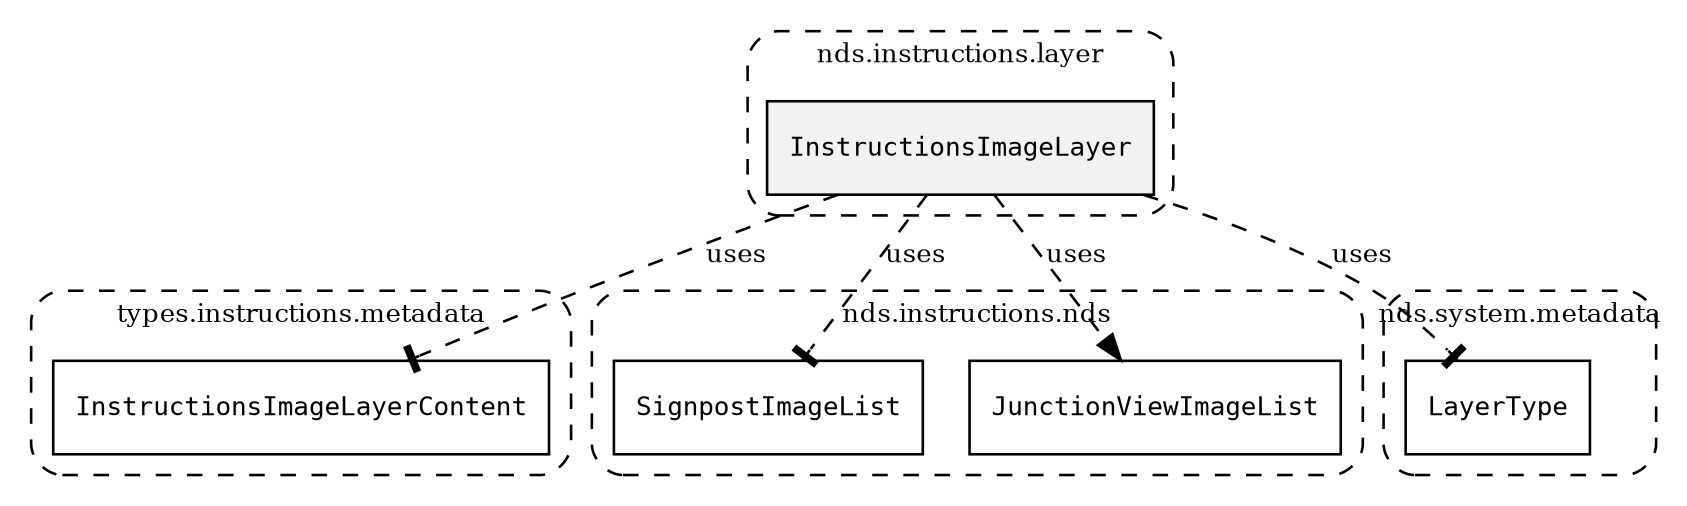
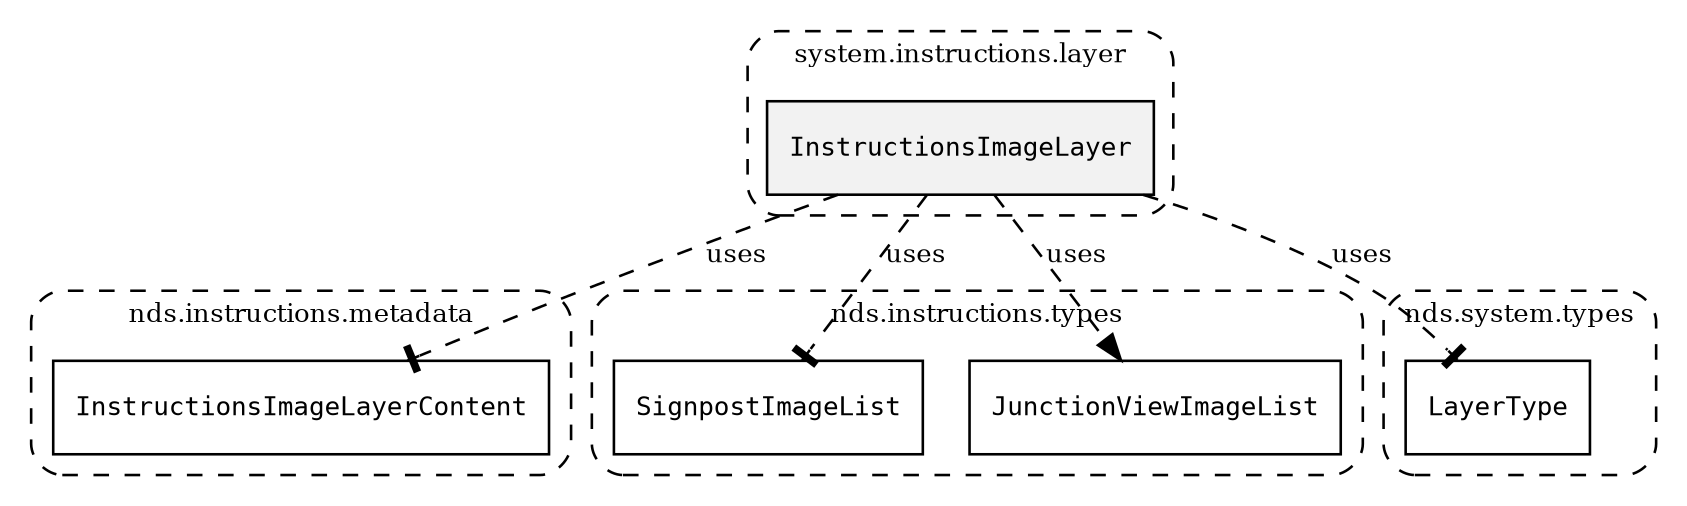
(960, 56) -> (960, 56)
(301, 315) -> (301, 315)
(977, 315) -> (977, 315)
(1520, 315) -> (1520, 315)
